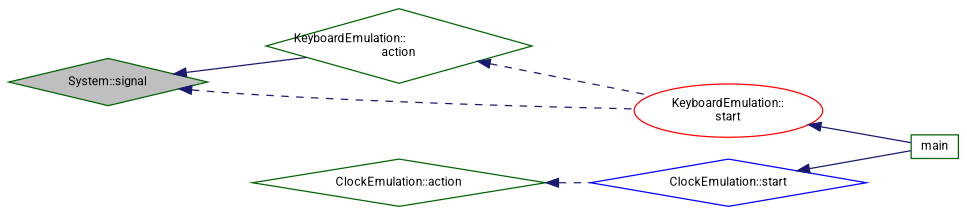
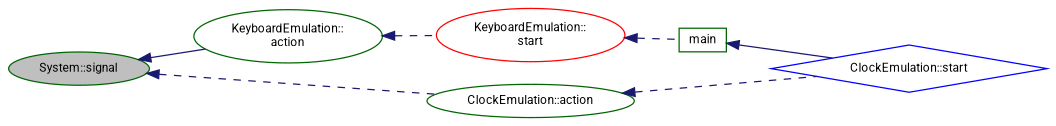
(399, 46) -> (288, 36)
(108, 82) -> (79, 69)
(413, 102) -> (297, 84)
(866, 135) -> (658, 39)
(860, 160) -> (786, 52)
(399, 183) -> (531, 101)
